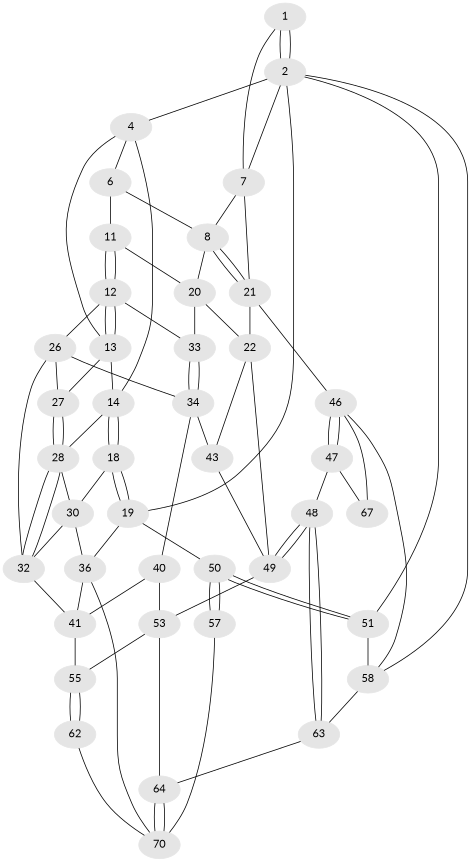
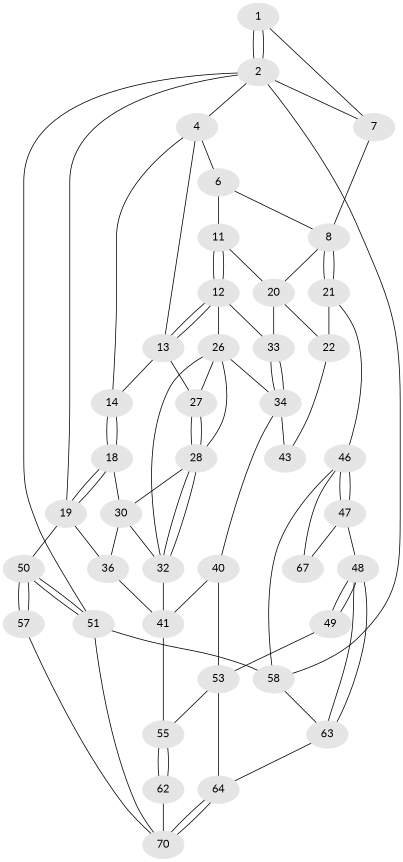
(247, 238) -> none
(86, 431) -> (226, 406)
(260, 463) -> none
(241, 514) -> none
(117, 709) -> (114, 739)
